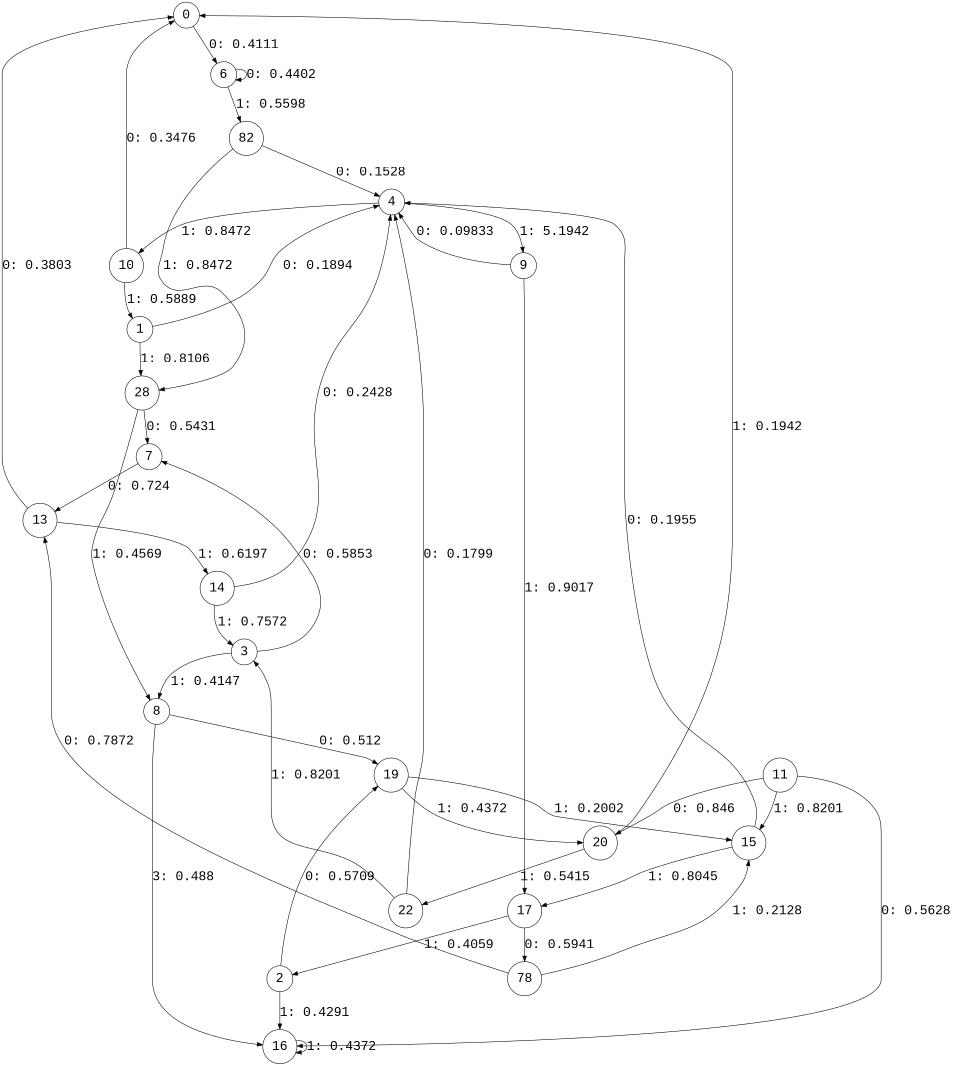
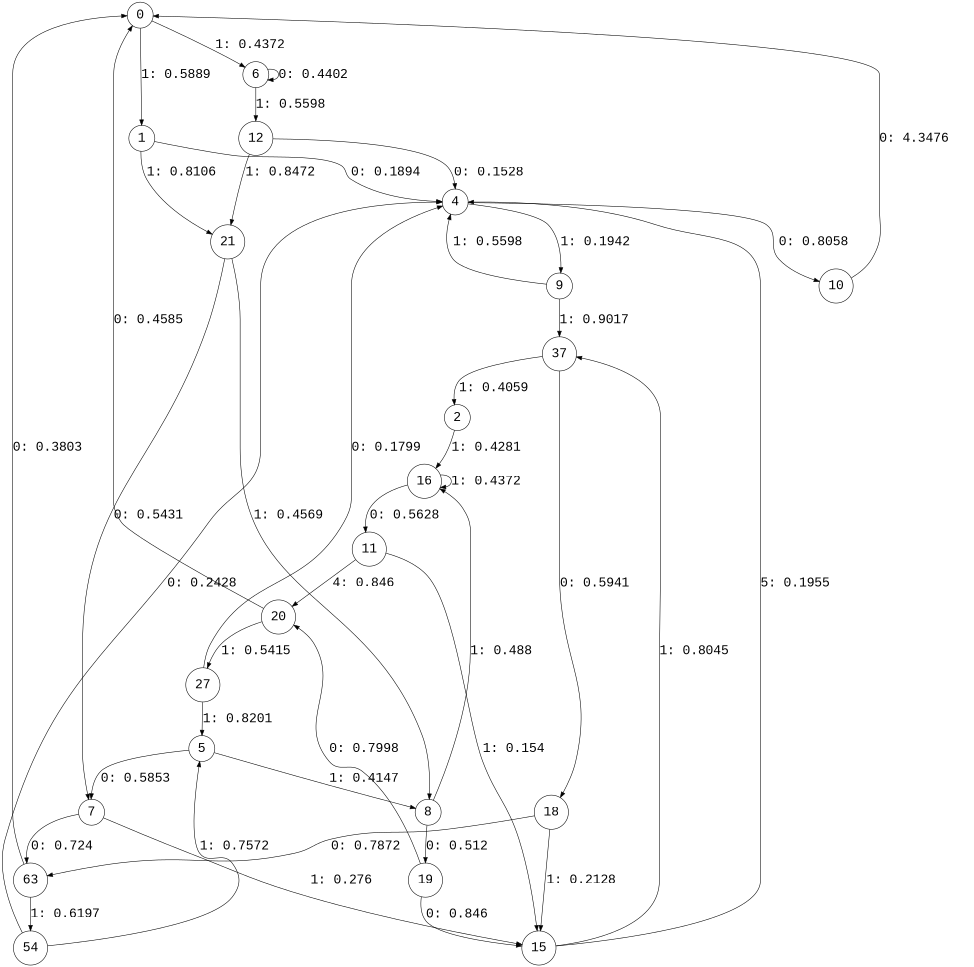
(256, 45) -> (262, 45)
(173, 138) -> (926, 138)
(246, 138) -> (256, 138)
(228, 232) -> (825, 242)
(463, 232) -> (499, 242)
(566, 232) -> (607, 242)
(125, 299) -> (141, 74)
(142, 393) -> (228, 242)
(779, 427) -> (160, 320)
(40, 520) -> (31, 880)
(674, 520) -> (807, 583)
(217, 588) -> (31, 948)
(244, 652) -> (202, 749)
(484, 809) -> (376, 749)
(601, 809) -> (472, 914)
(720, 809) -> (379, 583)
(820, 809) -> (529, 749)
(307, 867) -> none
(199, 877) -> (517, 651)
none -> (305, 896)
(406, 911) -> (203, 685)
(525, 911) -> (559, 354)
(525, 979) -> (551, 812)
(326, 1013) -> (498, 447)
(726, 1026) -> (378, 499)
